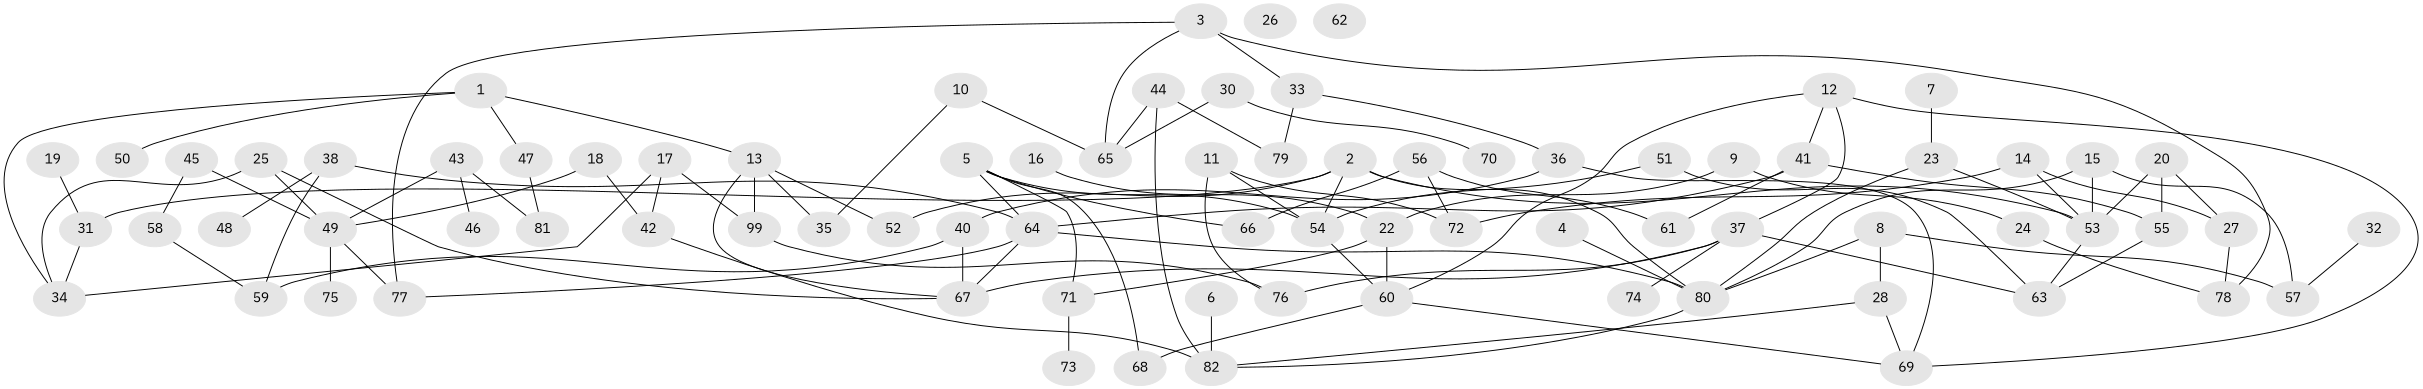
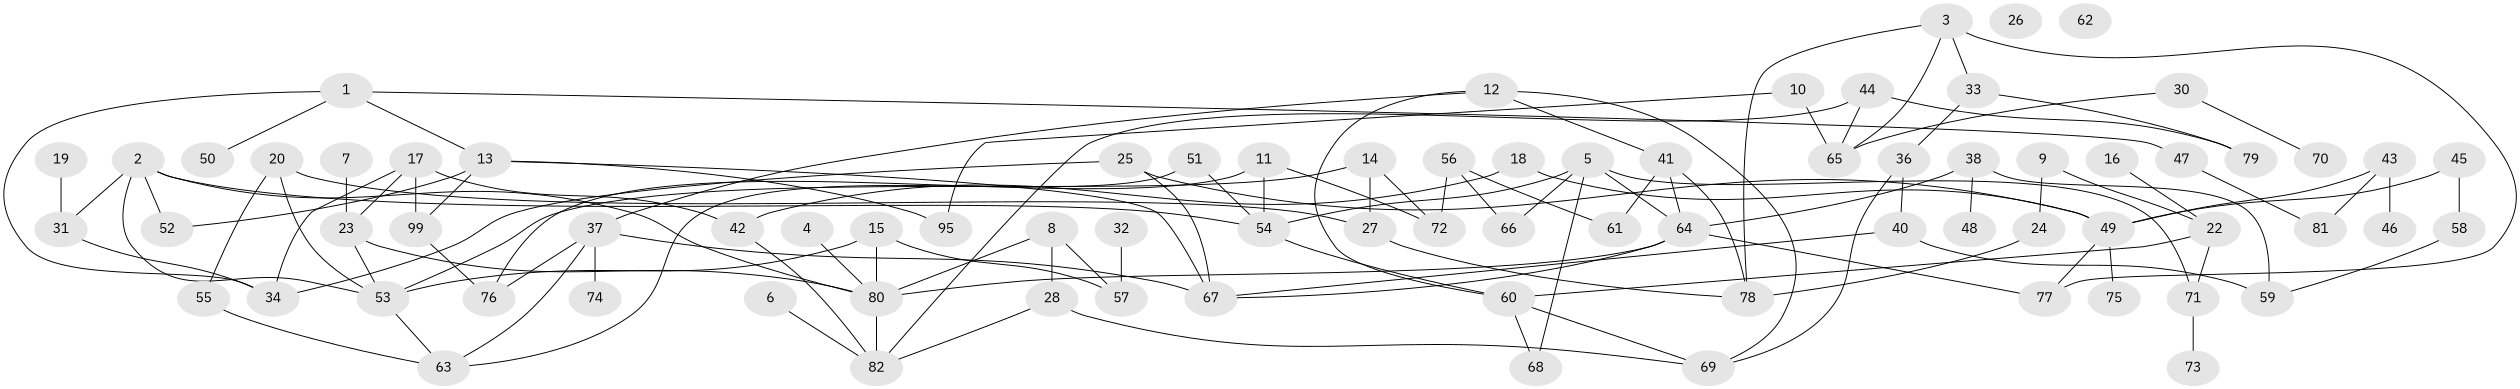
(2034, 192) -> (1721, 216)
none -> (381, 195)
(824, 229) -> (946, 229)
